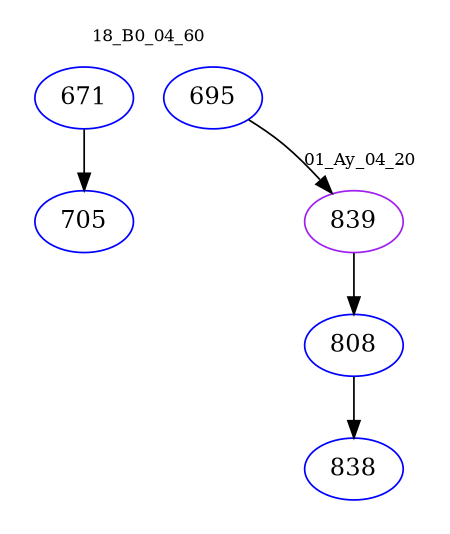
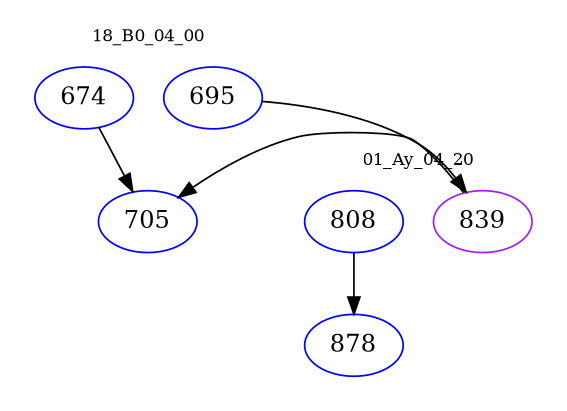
(149, 37) -> (149, 37)
(84, 98) -> (84, 98)
(354, 275) -> (334, 133)
(354, 469) -> (354, 345)
